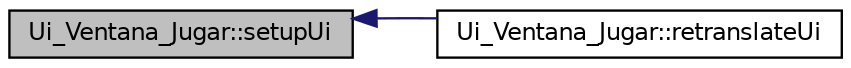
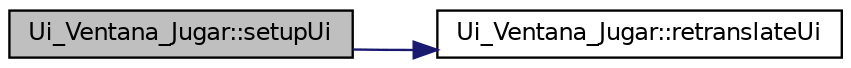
(407, 18) -> (383, 50)
